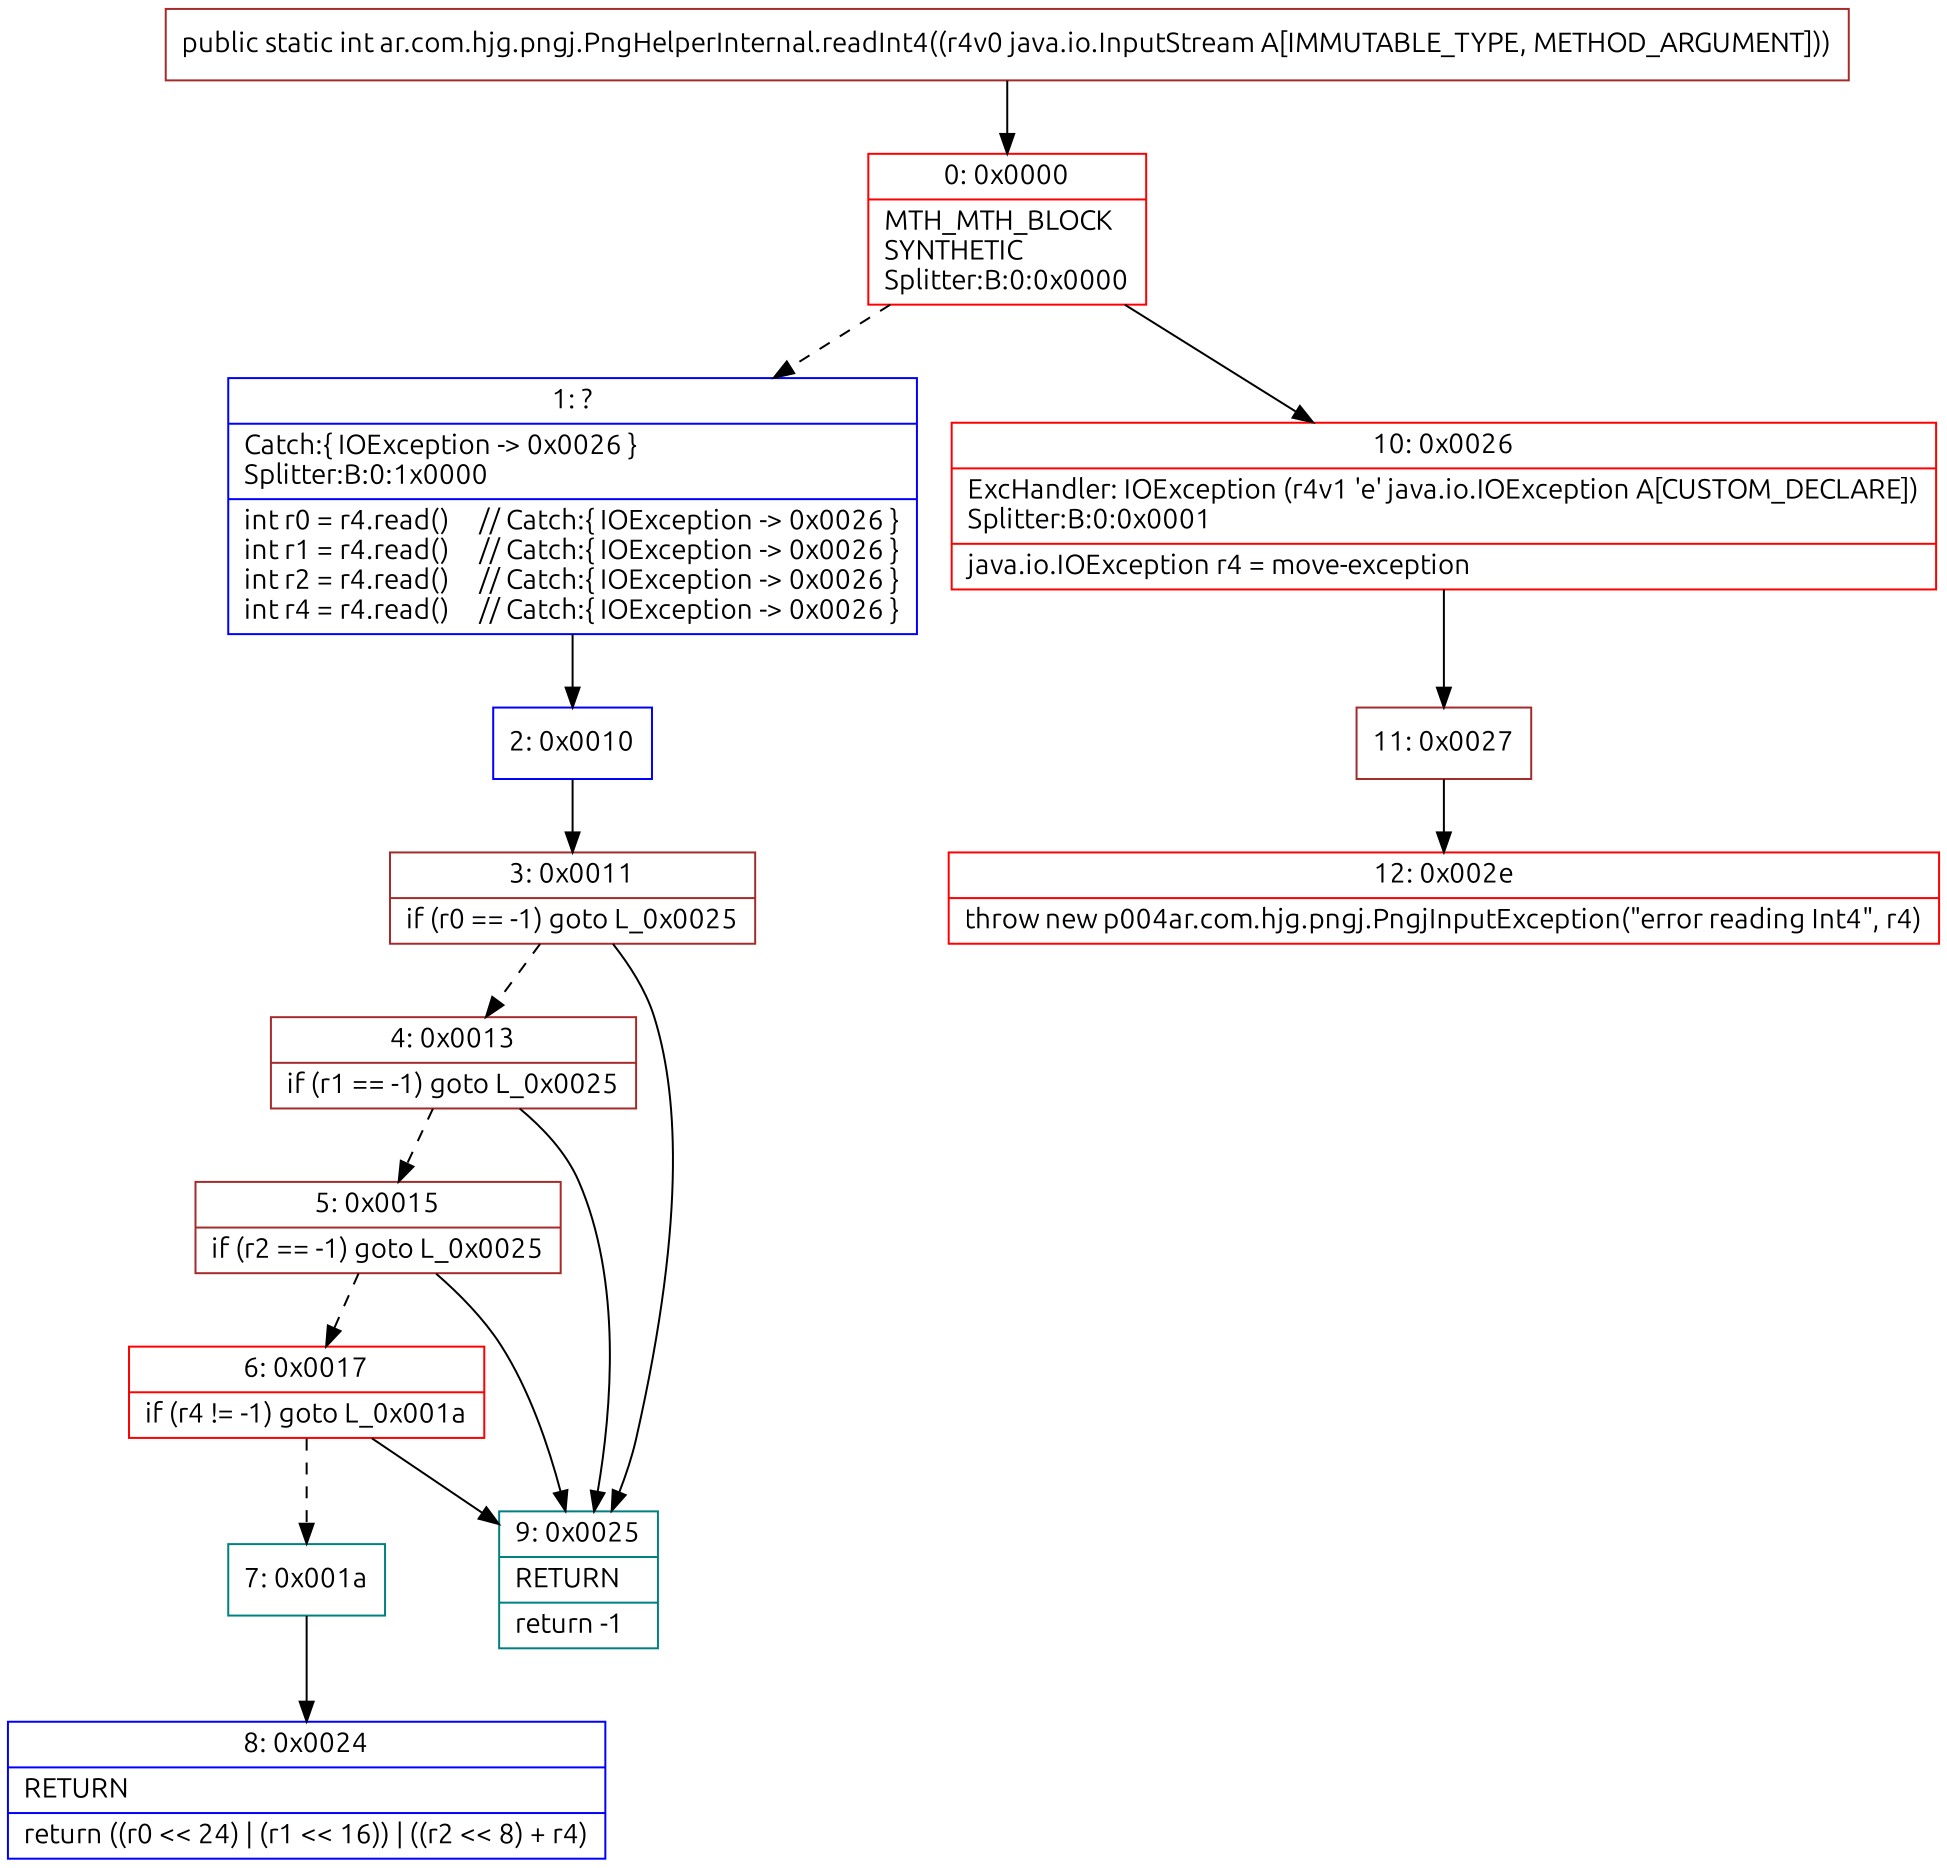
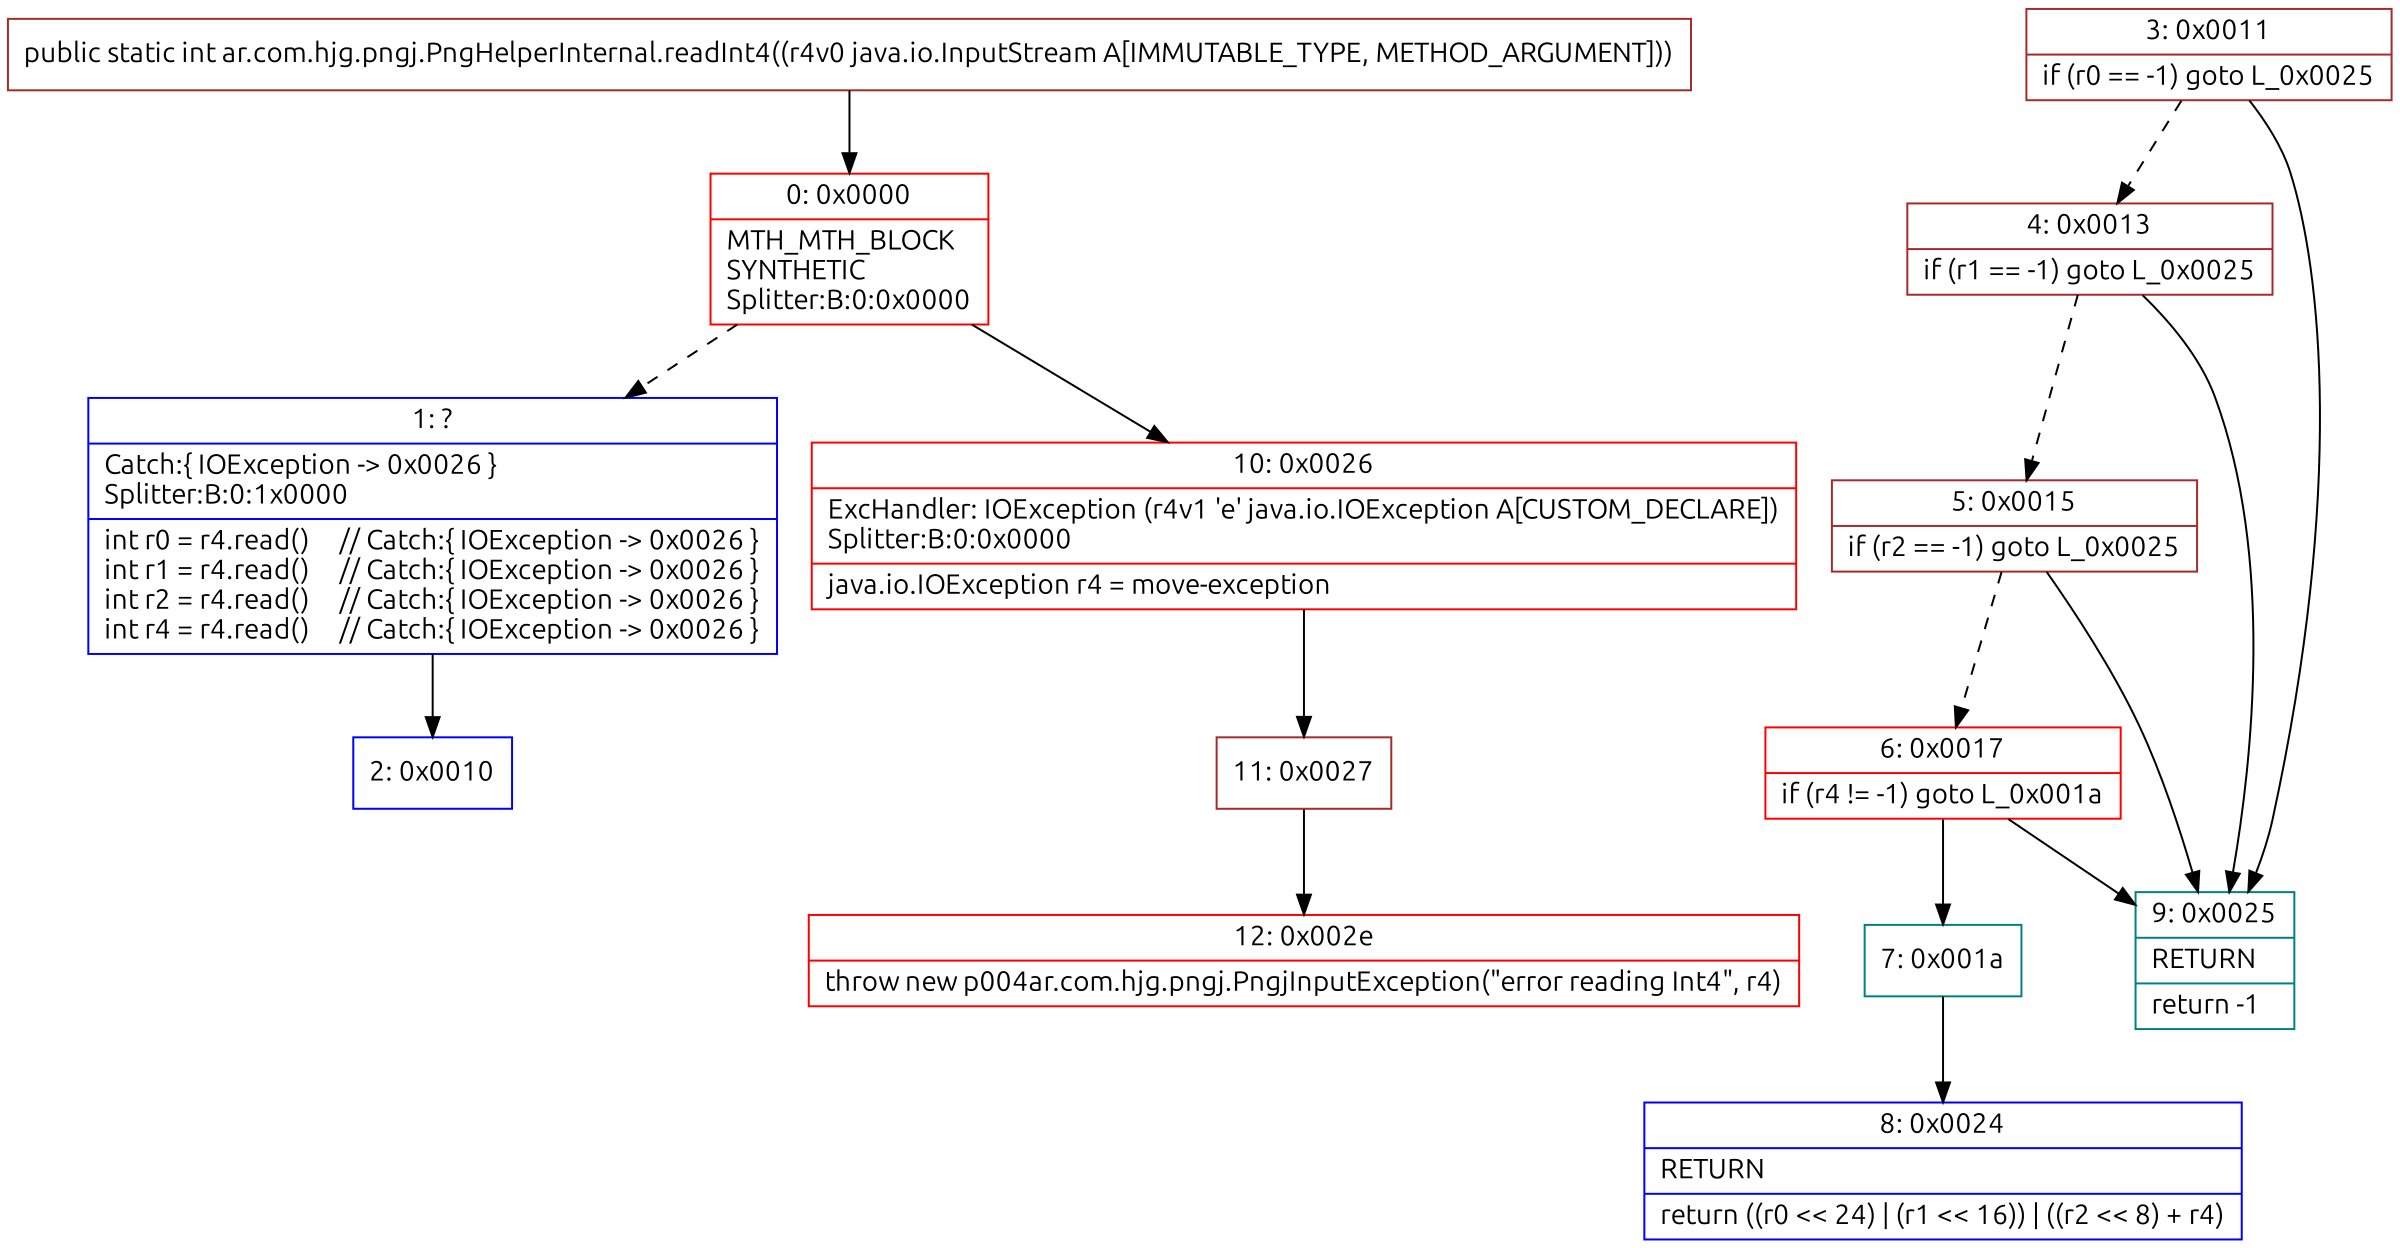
(1091, 520) -> (951, 540)
(573, 806) -> none
(307, 1481) -> (1943, 862)
